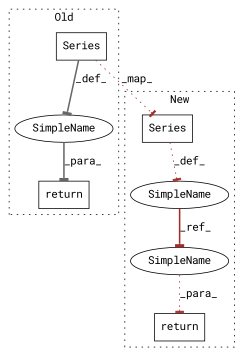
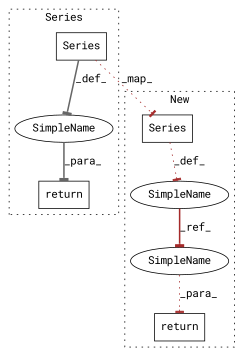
(64, 18) -> (64, 18)
